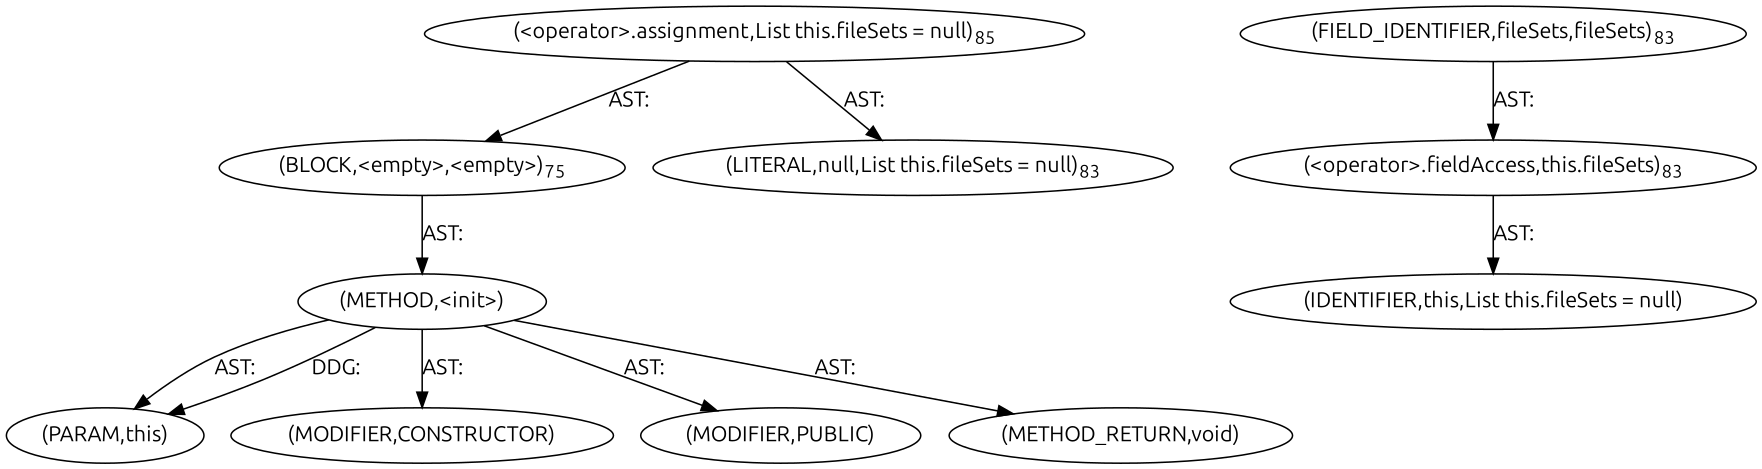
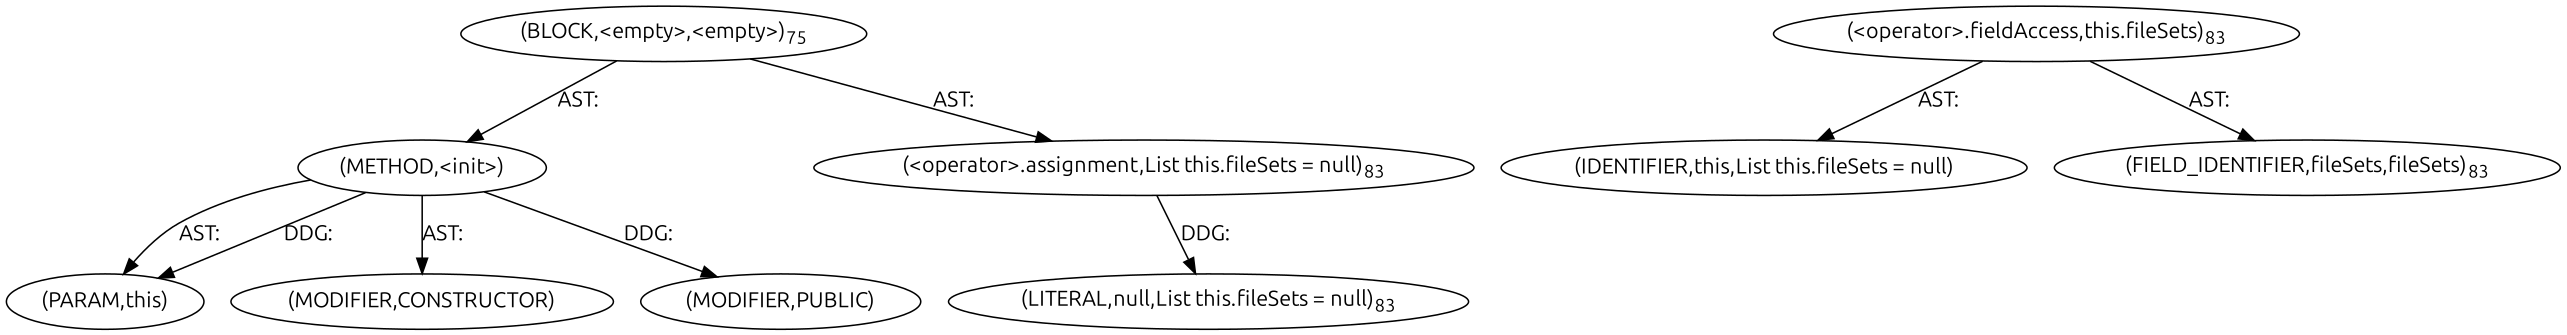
(985, 32) -> (1375, 165)
(1493, 93) -> (2165, 98)
(595, 98) -> (893, 98)
(868, 101) -> (1209, 235)
(648, 369) -> (651, 235)
(1121, 436) -> none
